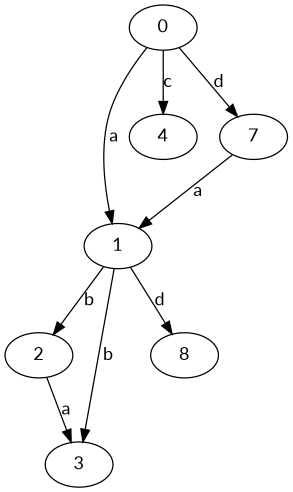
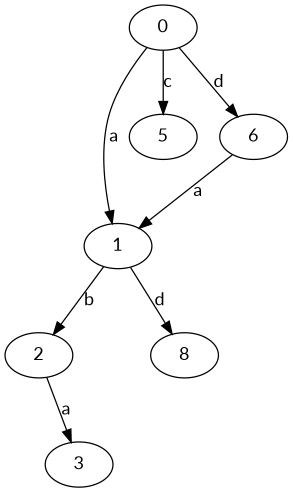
(163, 137) -> (163, 137)
(254, 137) -> (254, 137)
(100, 349) -> none
